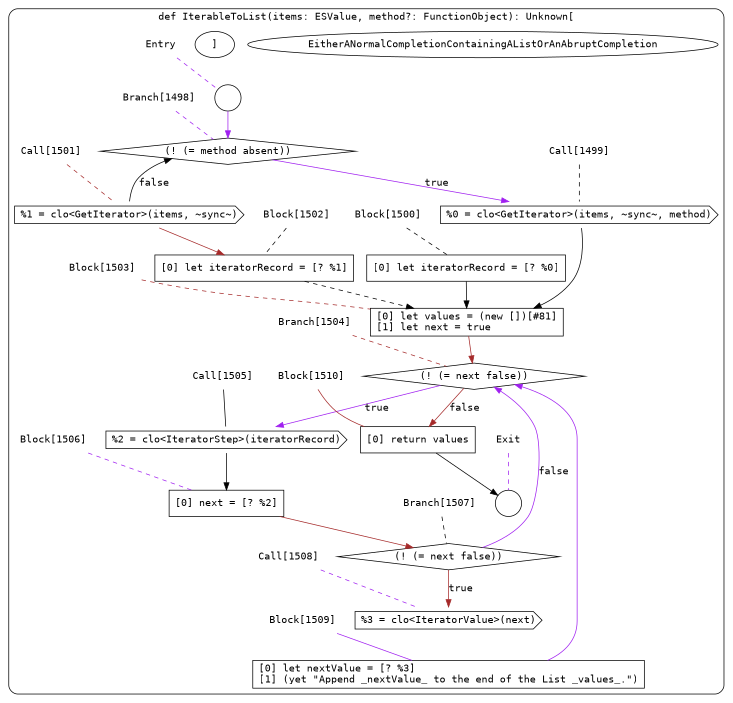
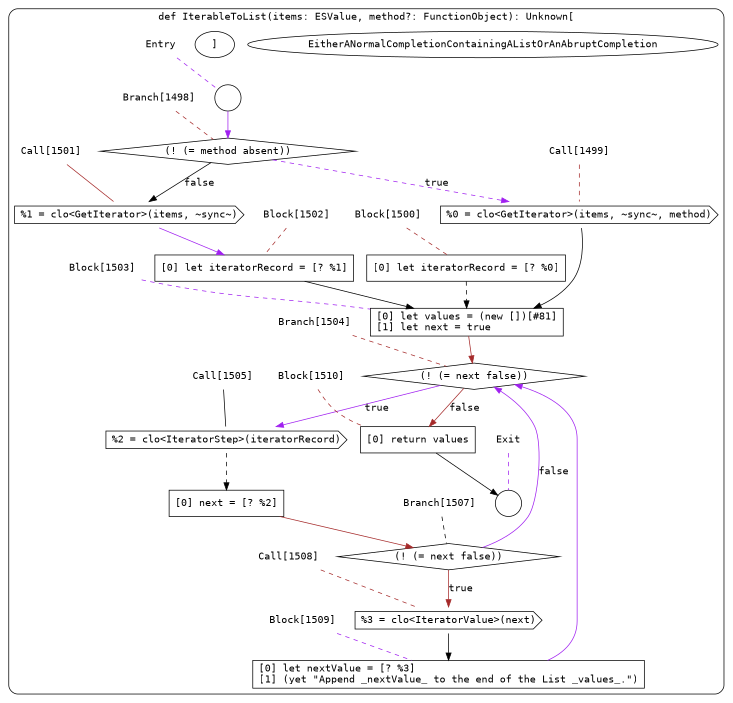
(195, 125) -> (195, 125)
(141, 176) -> (183, 180)
(387, 180) -> (387, 180)
(90, 183) -> (90, 183)
(579, 183) -> (579, 183)
(188, 240) -> (188, 240)
(427, 241) -> (427, 241)
(275, 242) -> (275, 242)
(466, 291) -> (466, 291)
(356, 294) -> (356, 294)
(256, 297) -> (256, 297)
(341, 415) -> (341, 415)
(53, 440) -> none
(226, 468) -> (226, 468)
(369, 588) -> (369, 588)
none -> (449, 643)
(374, 647) -> (374, 647)
